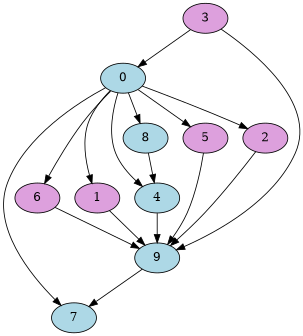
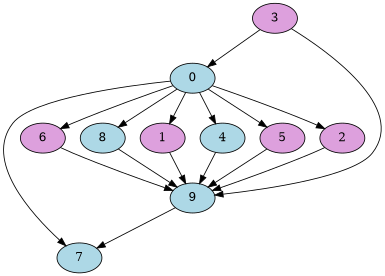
(151, 164) -> (144, 166)
